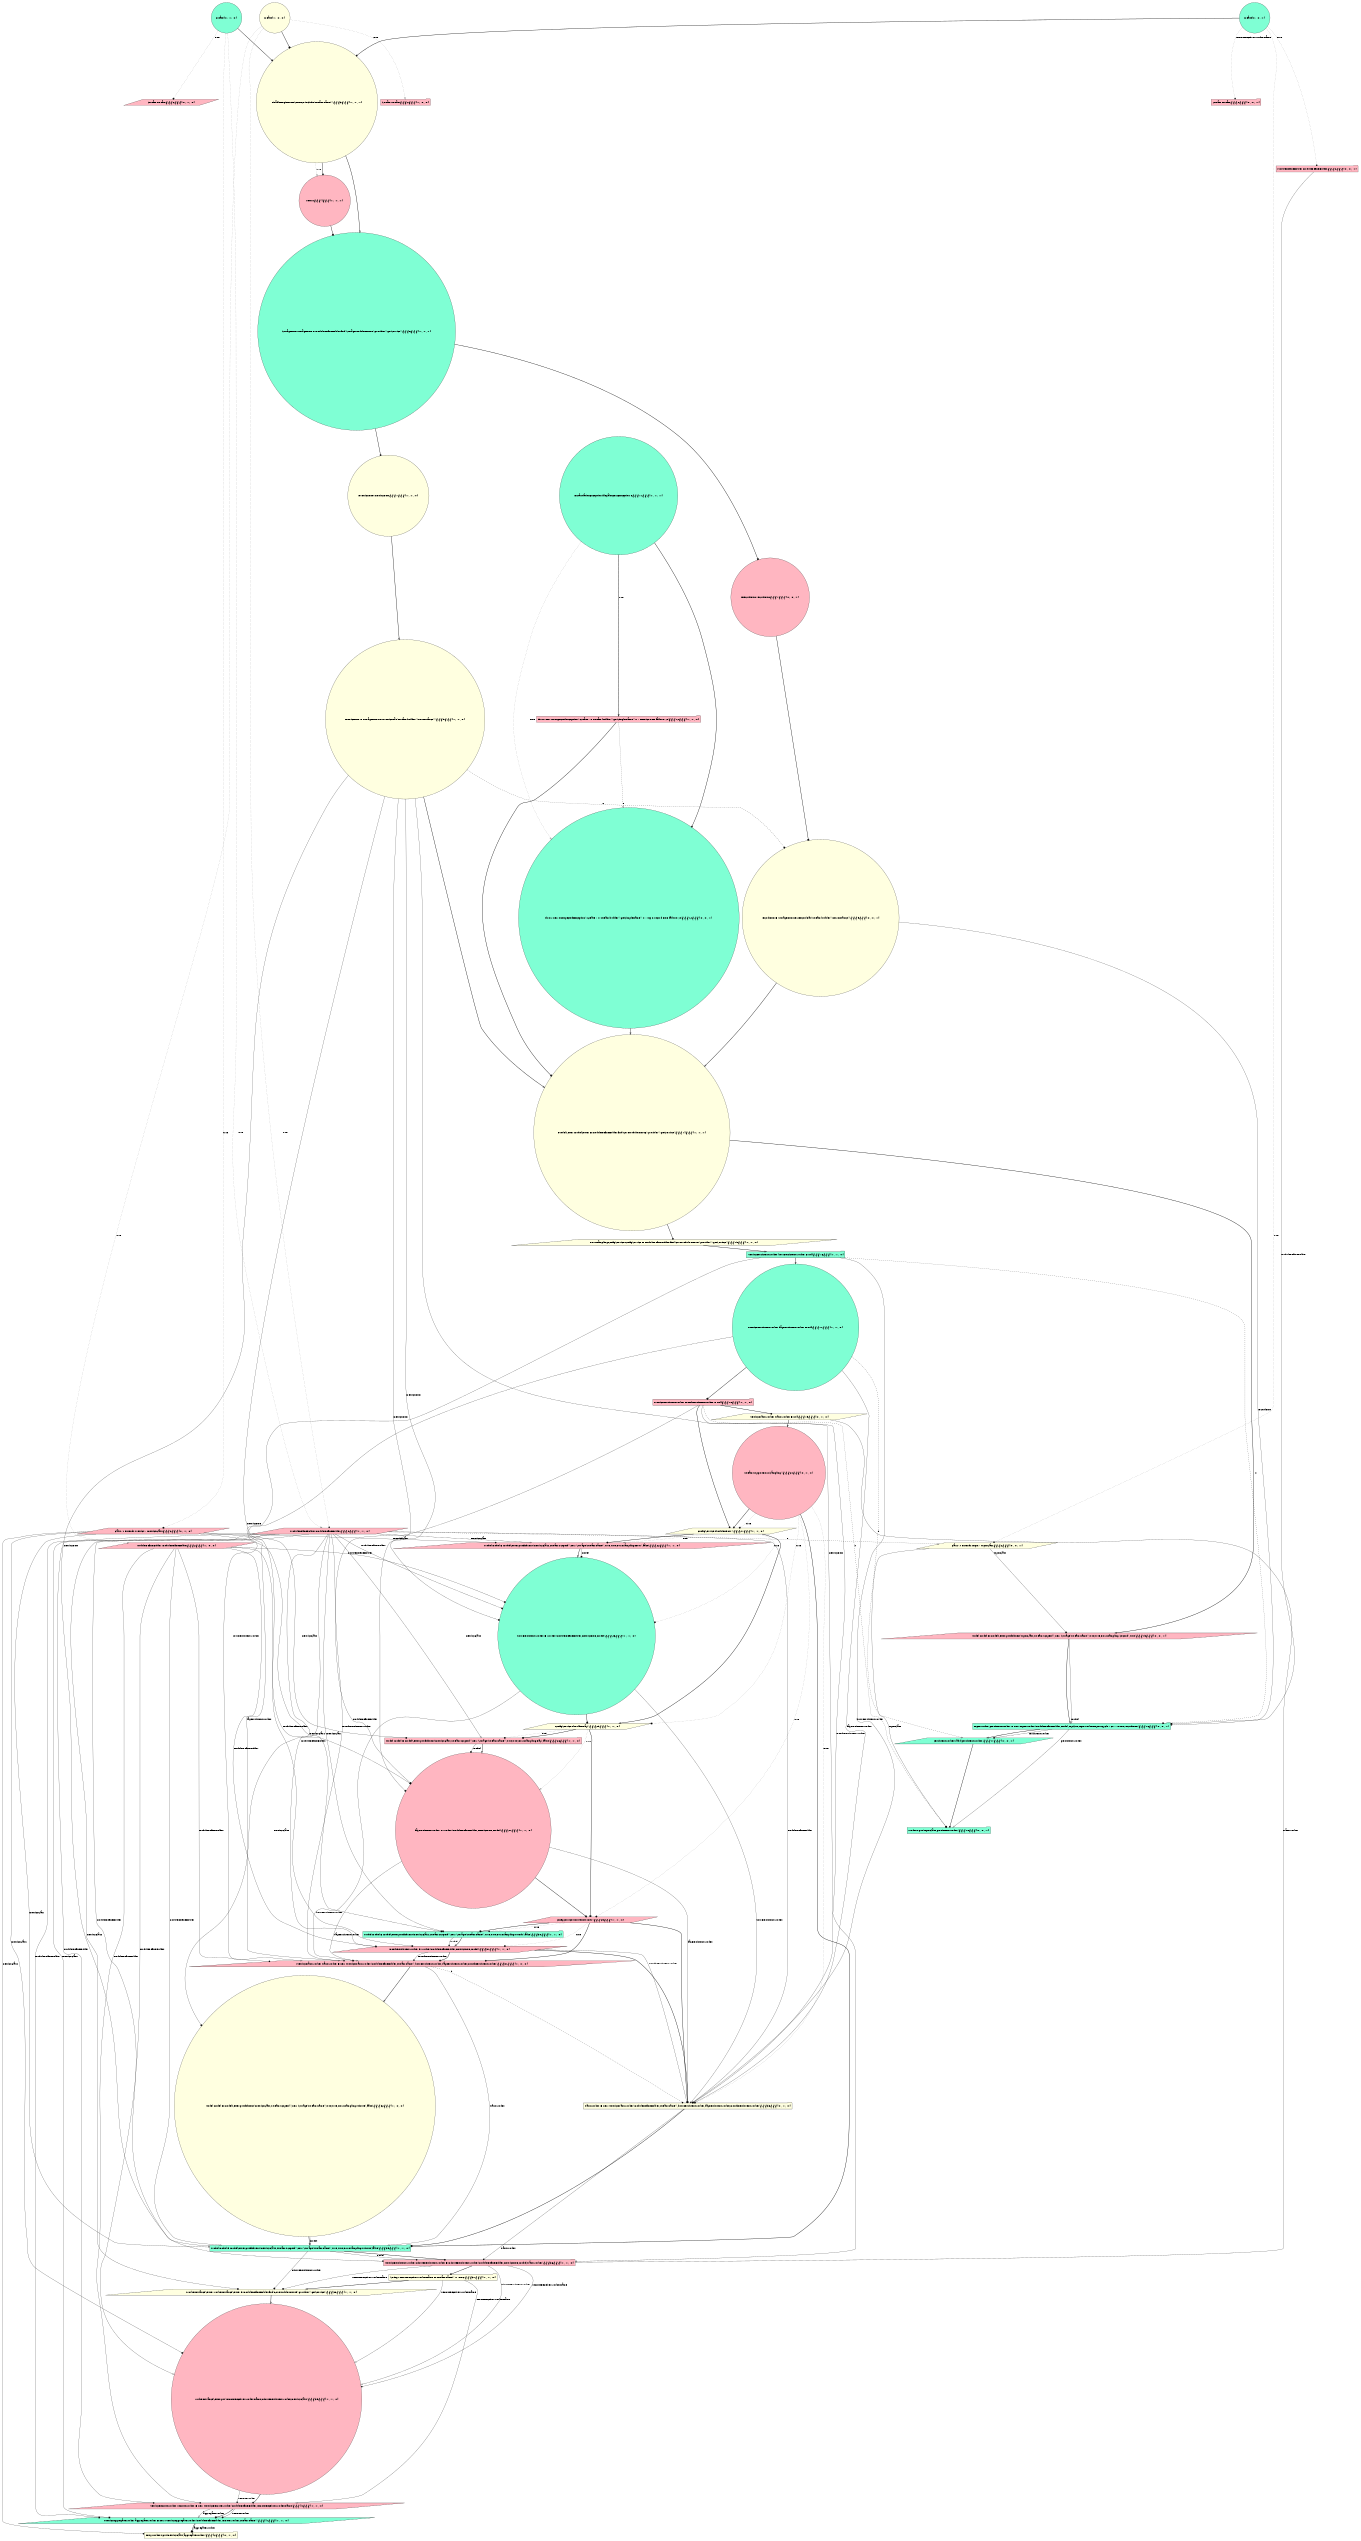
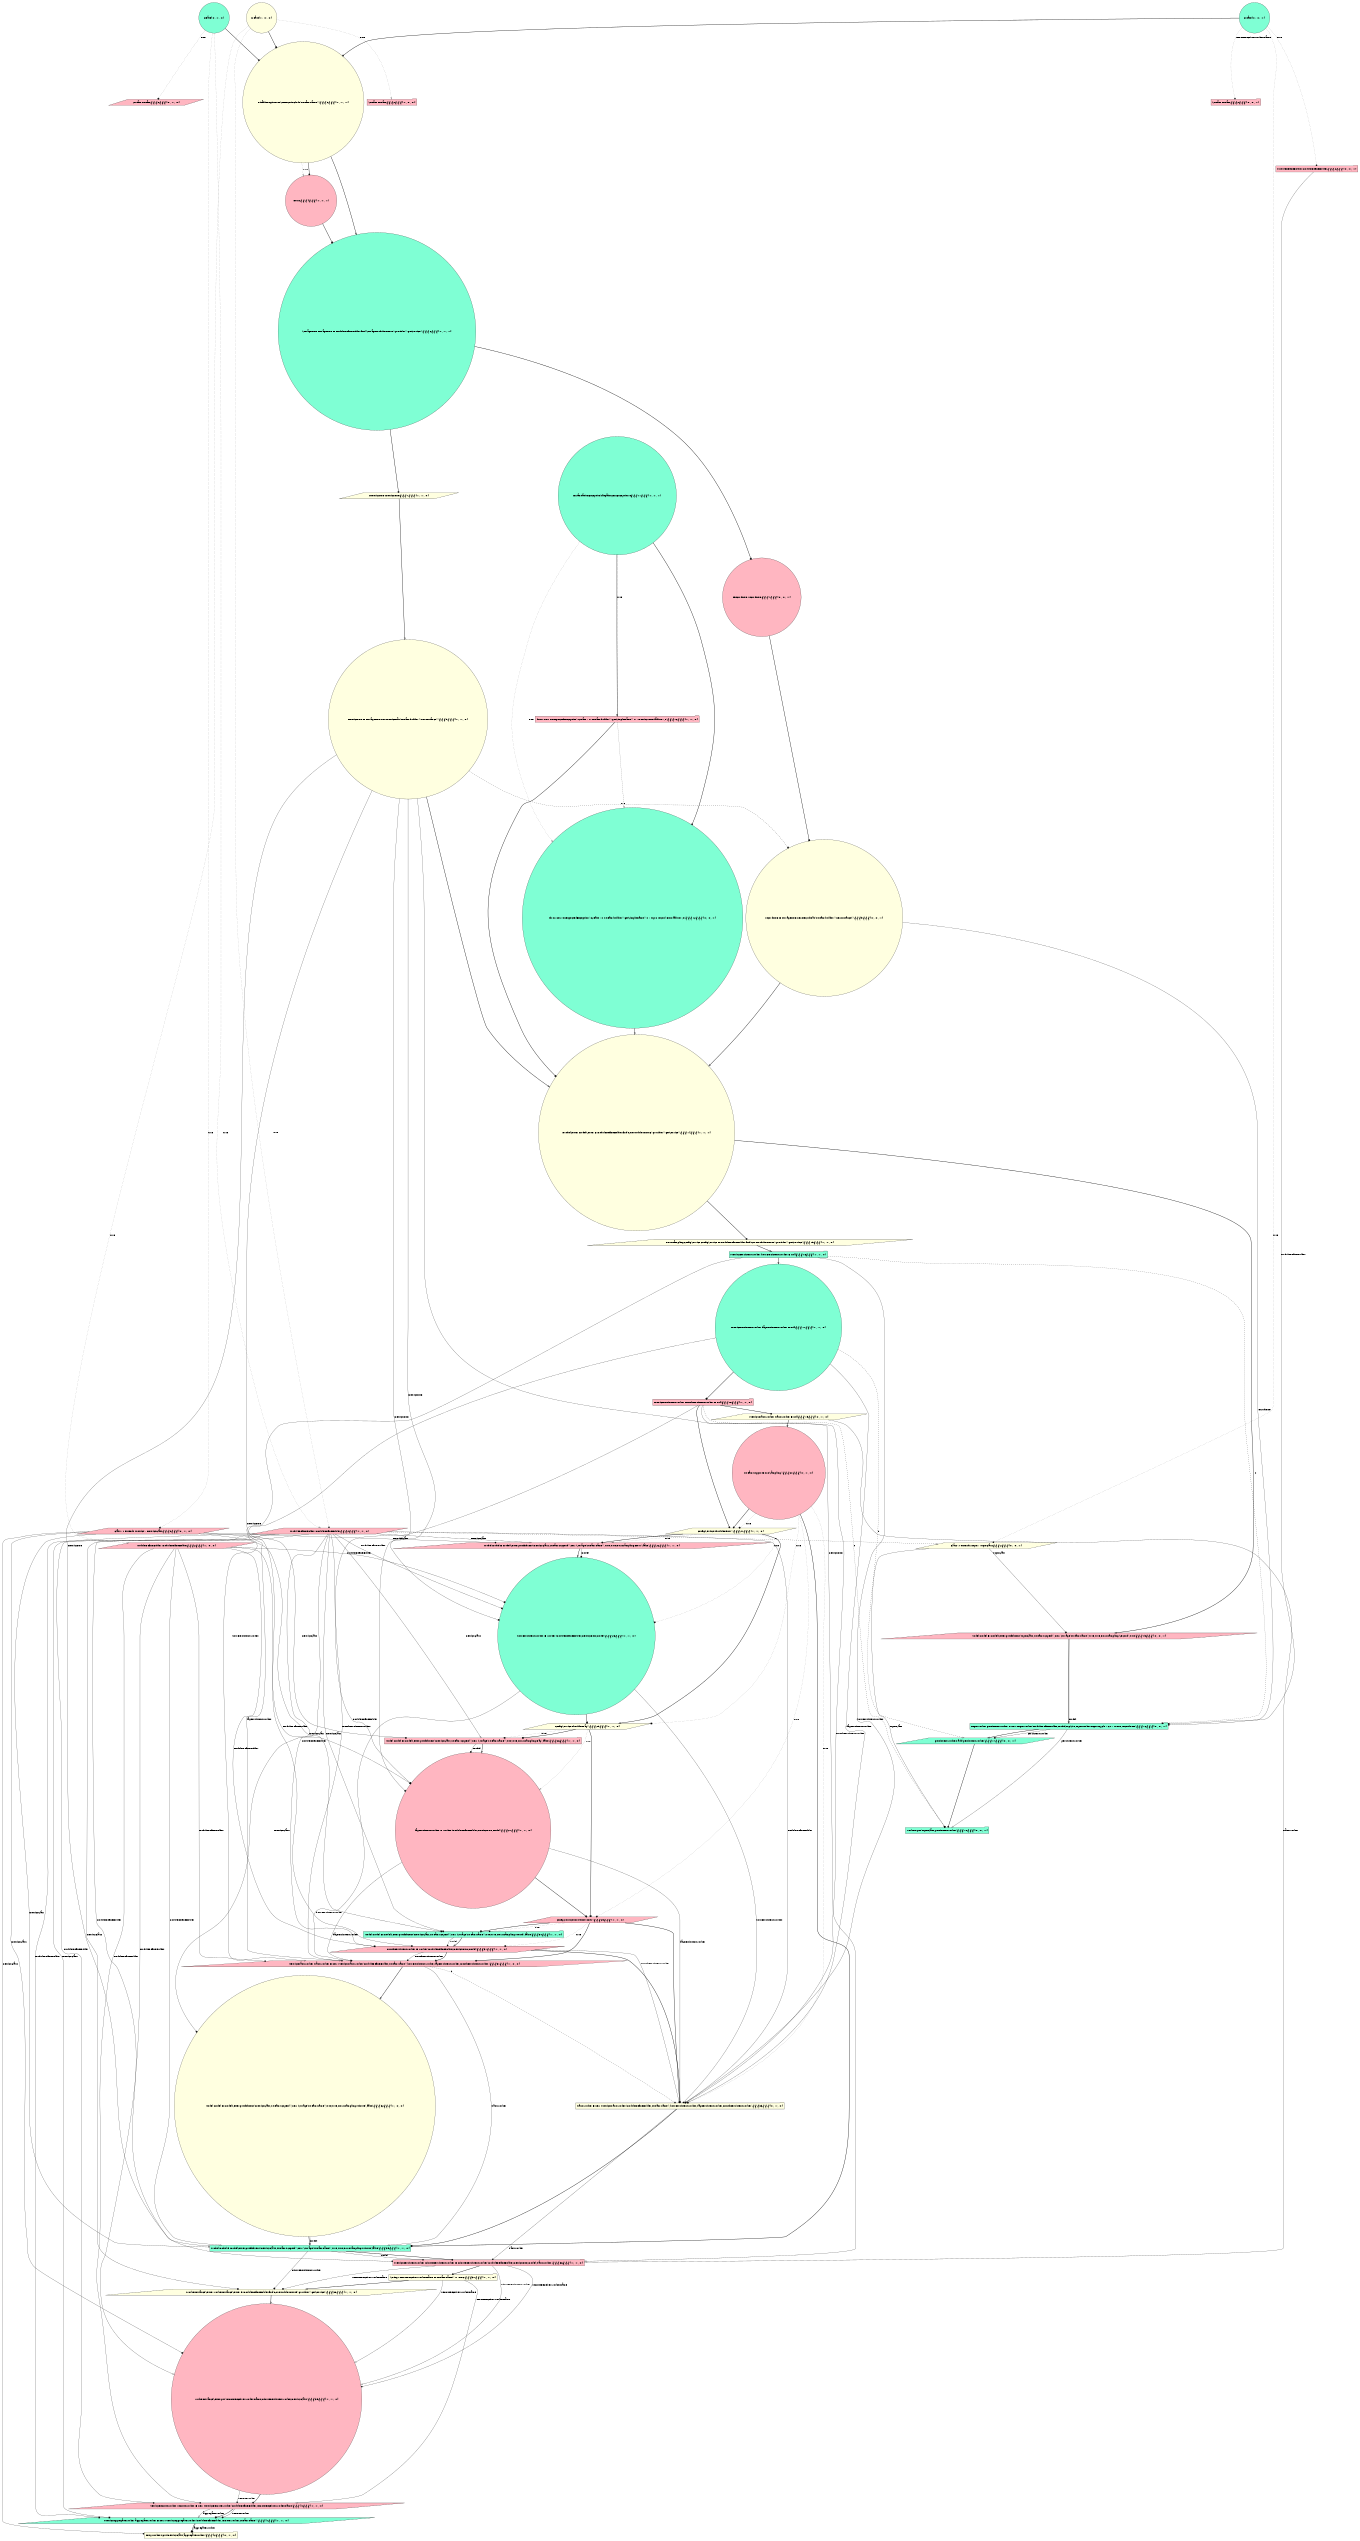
(388, 496) -> (399, 496)
